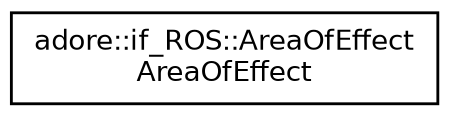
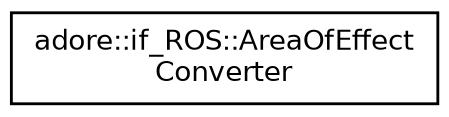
(225, 58) -> (225, 58)
